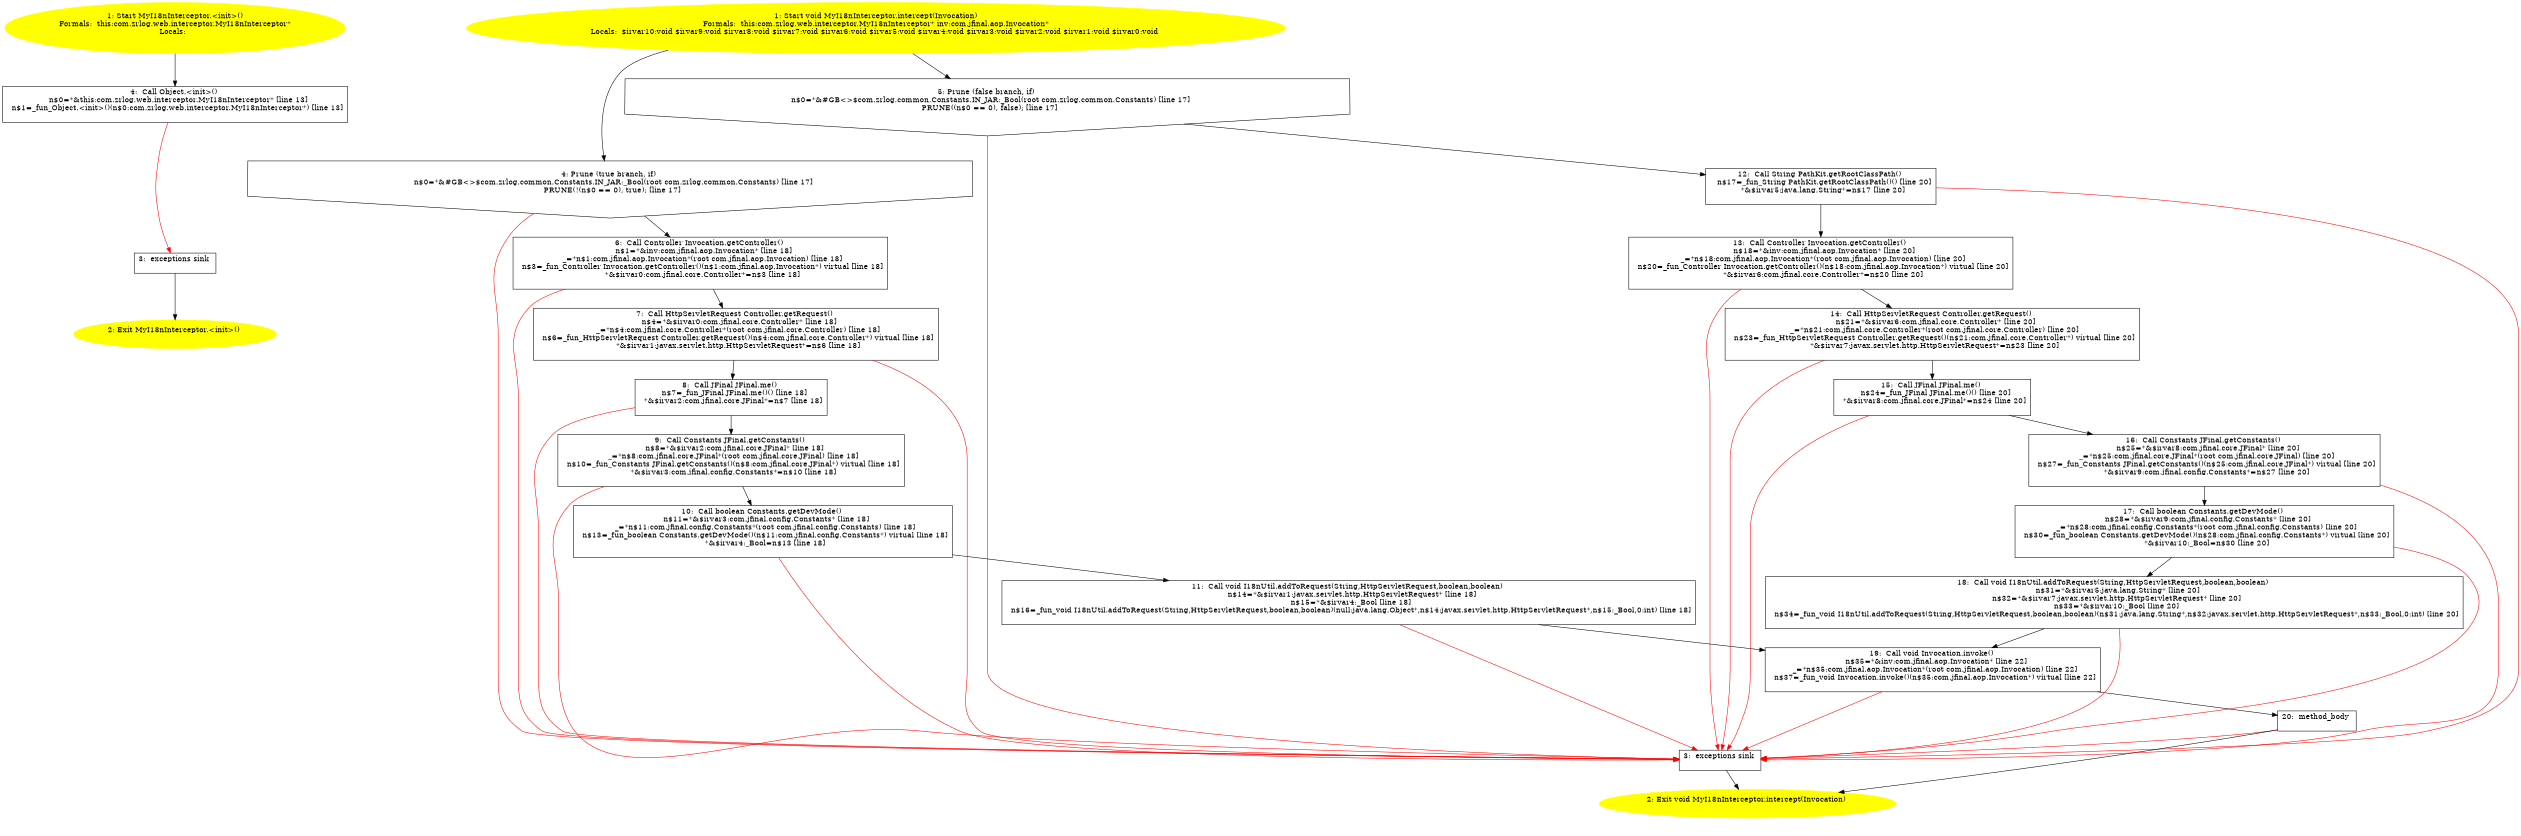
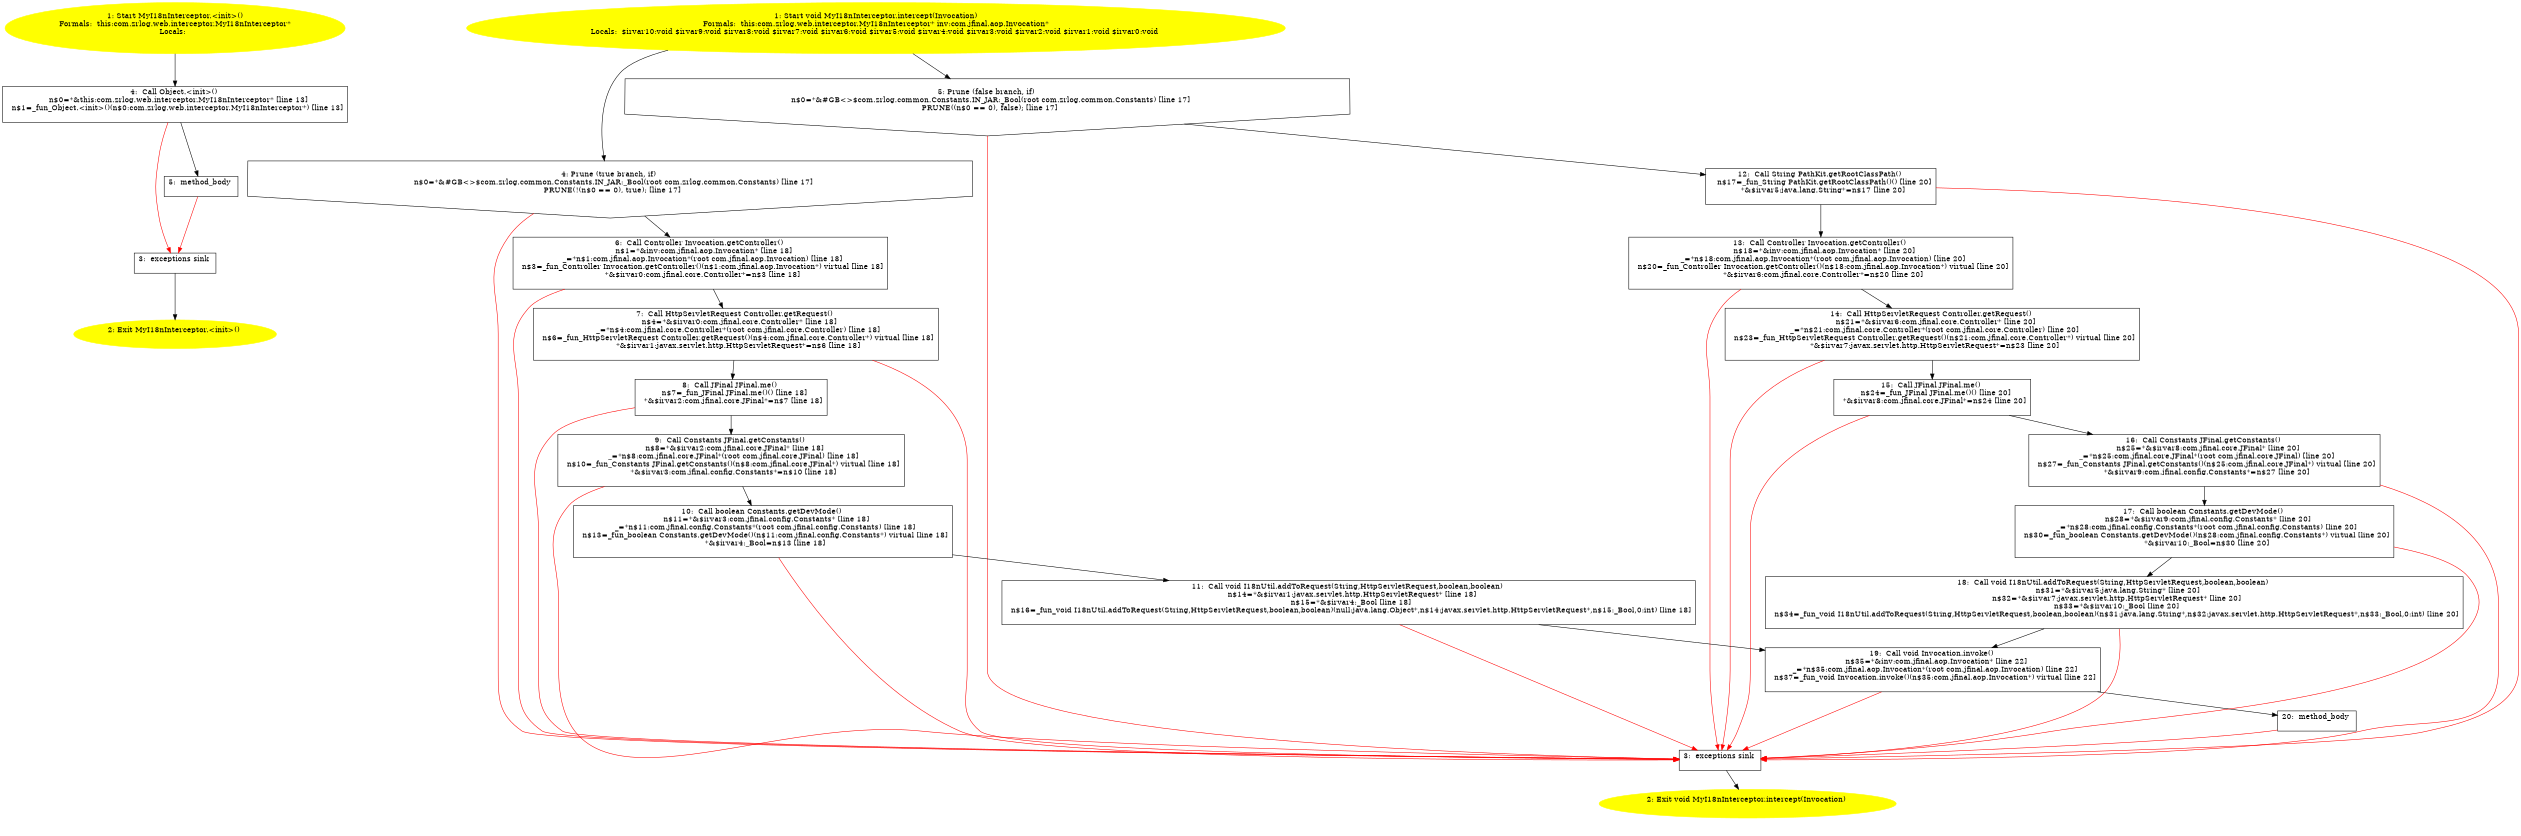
none -> (201, 186)
(2061, 763) -> none
